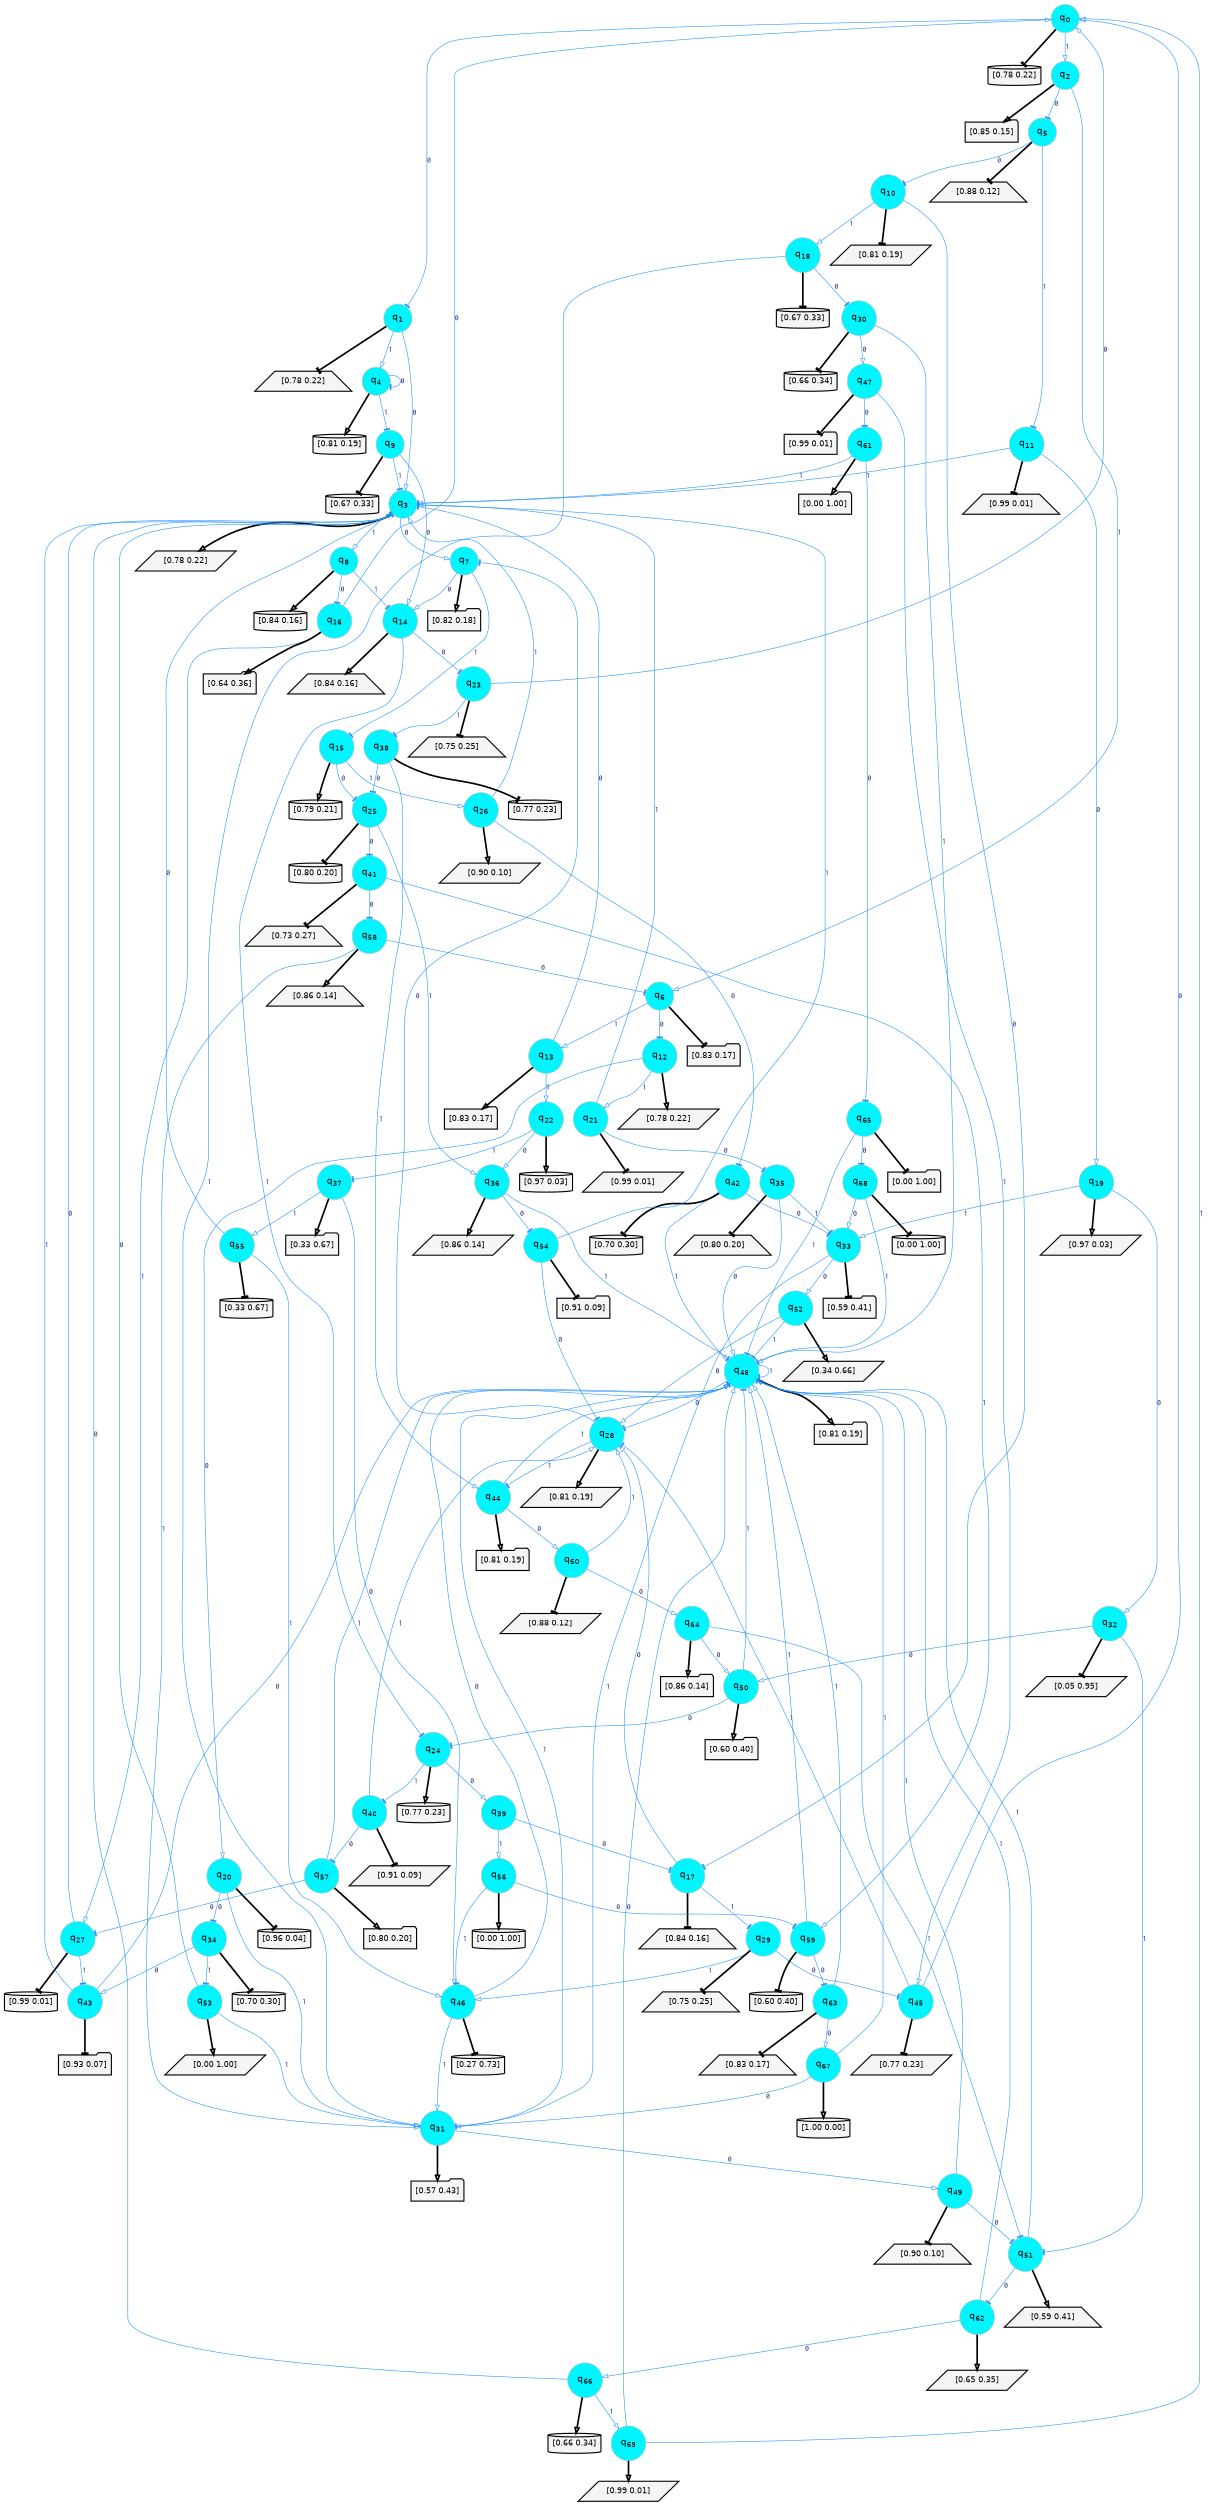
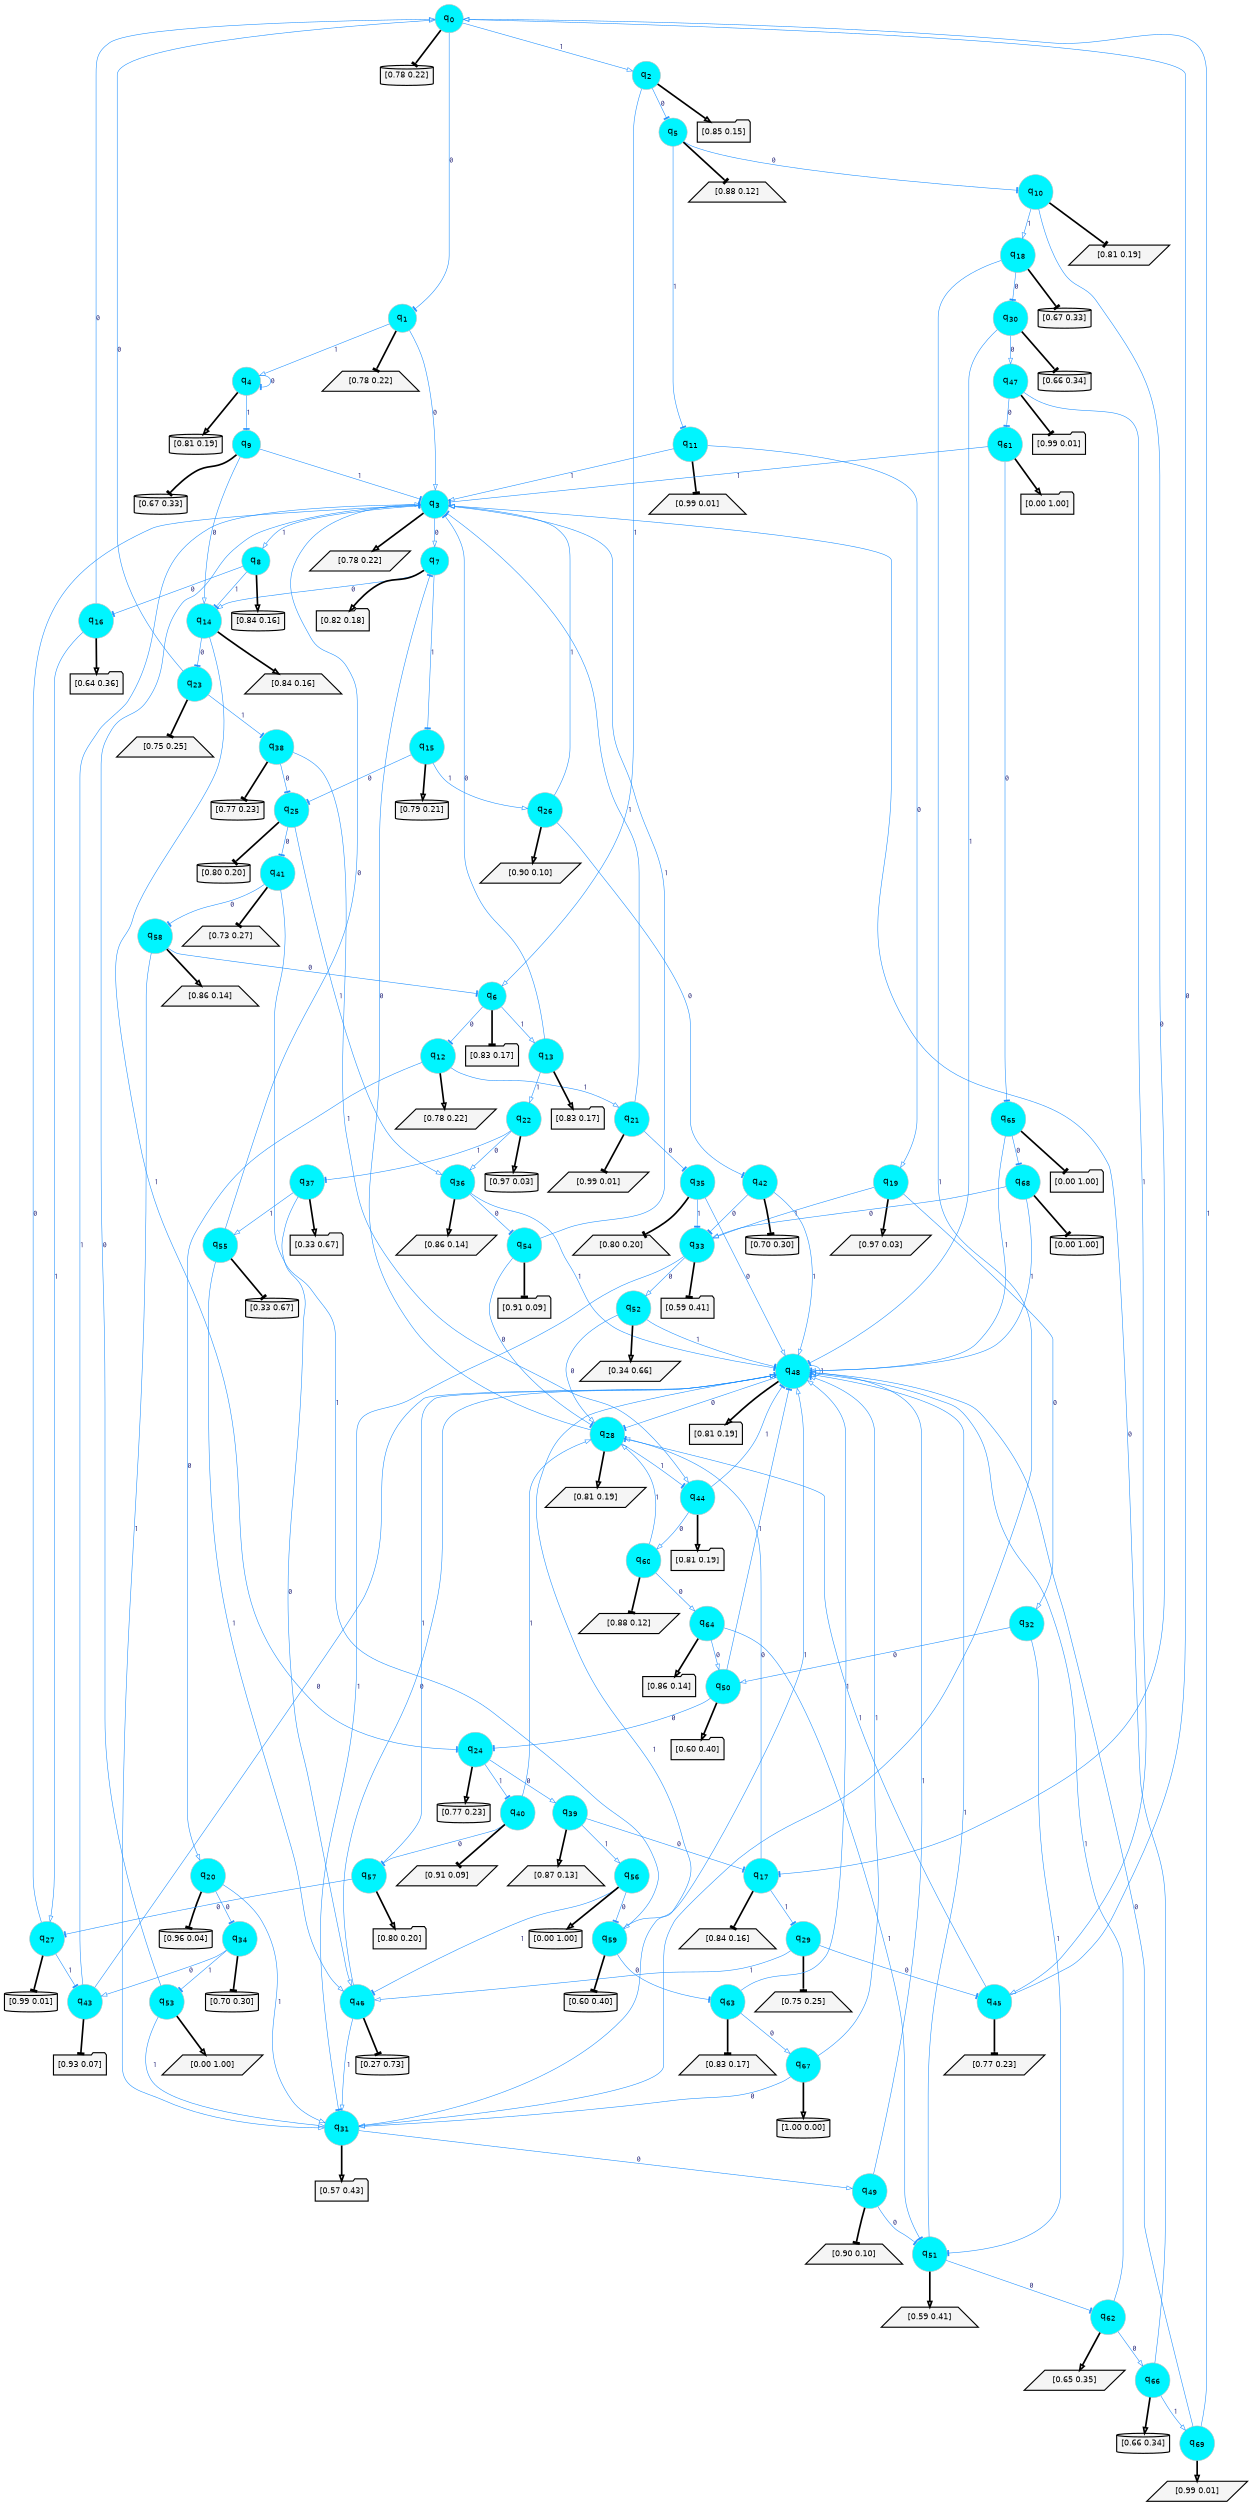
(1076, 1687) -> none
none -> (556, 1876)
